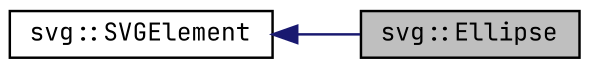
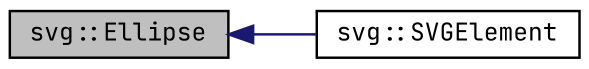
(329, 34) -> (285, 34)
